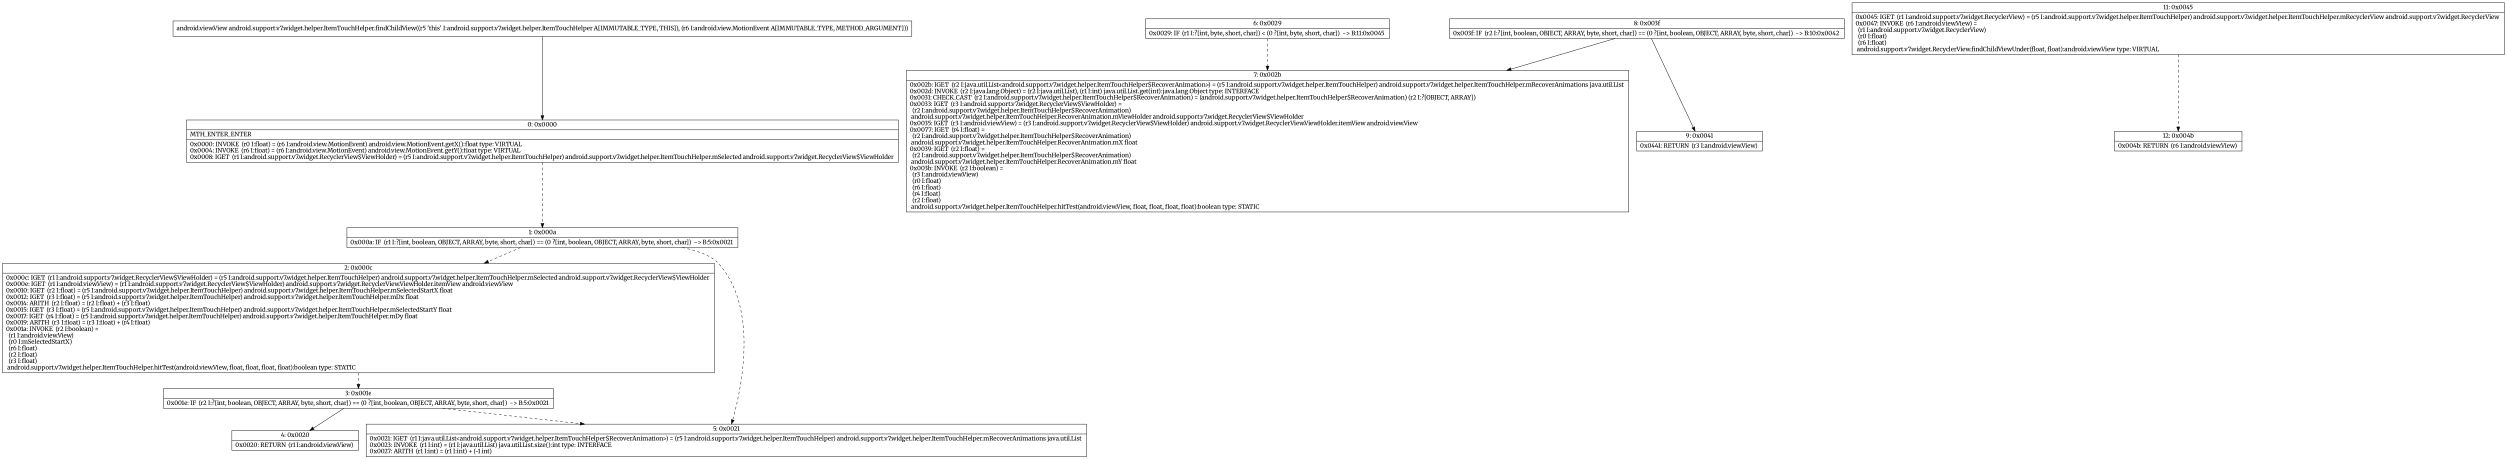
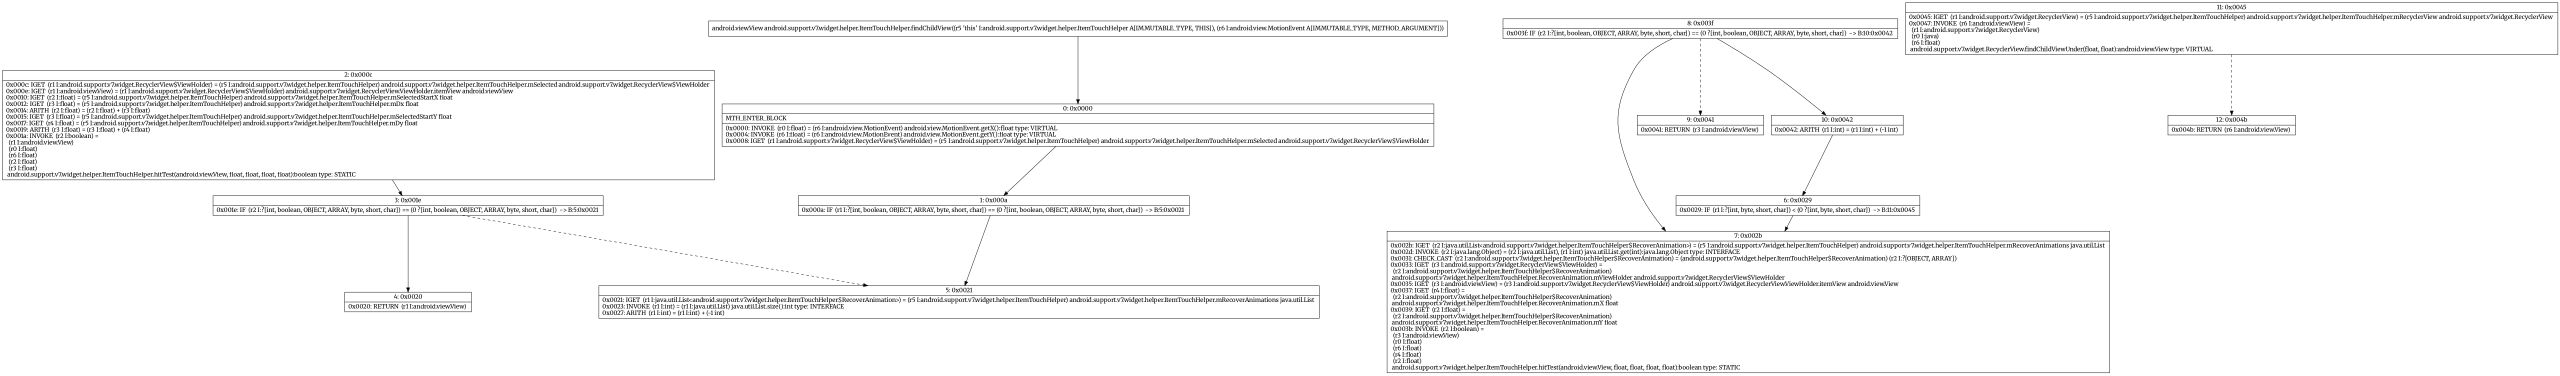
(1871, 37) -> (1924, 37)
(1268, 52) -> (1790, 221)
(1672, 83) -> (1700, 75)
none -> (1837, 125)
(948, 130) -> (1429, 291)
(221, 135) -> (756, 118)
(1700, 146) -> (1700, 130)
(542, 193) -> (1031, 169)
(504, 254) -> none
(742, 319) -> (978, 249)
(39, 342) -> (22, 149)
(358, 379) -> (396, 186)
